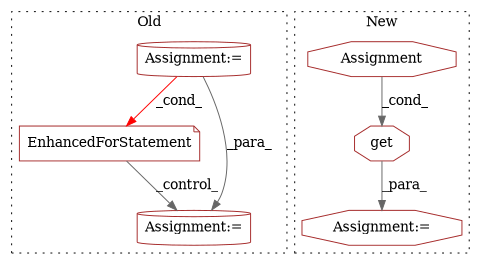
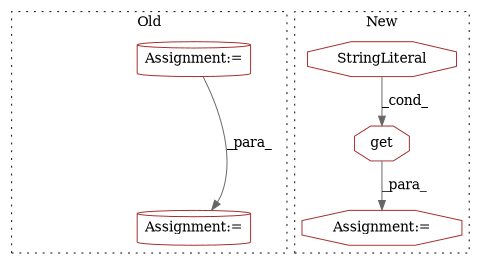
(382, 59) -> (382, 59)
(110, 143) -> none
